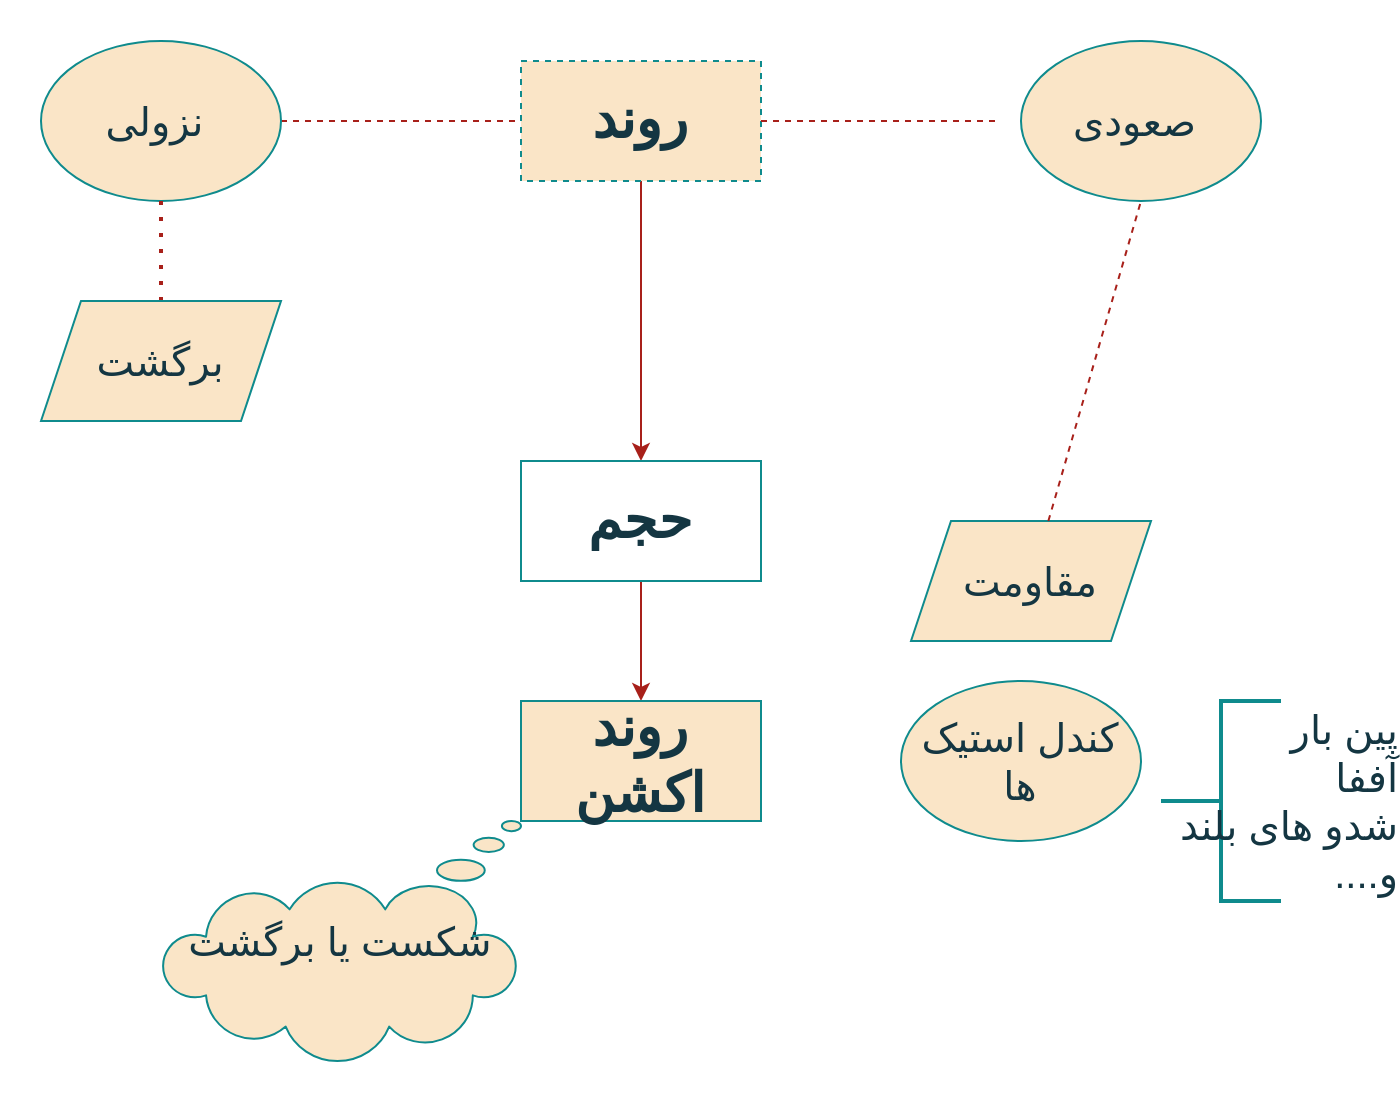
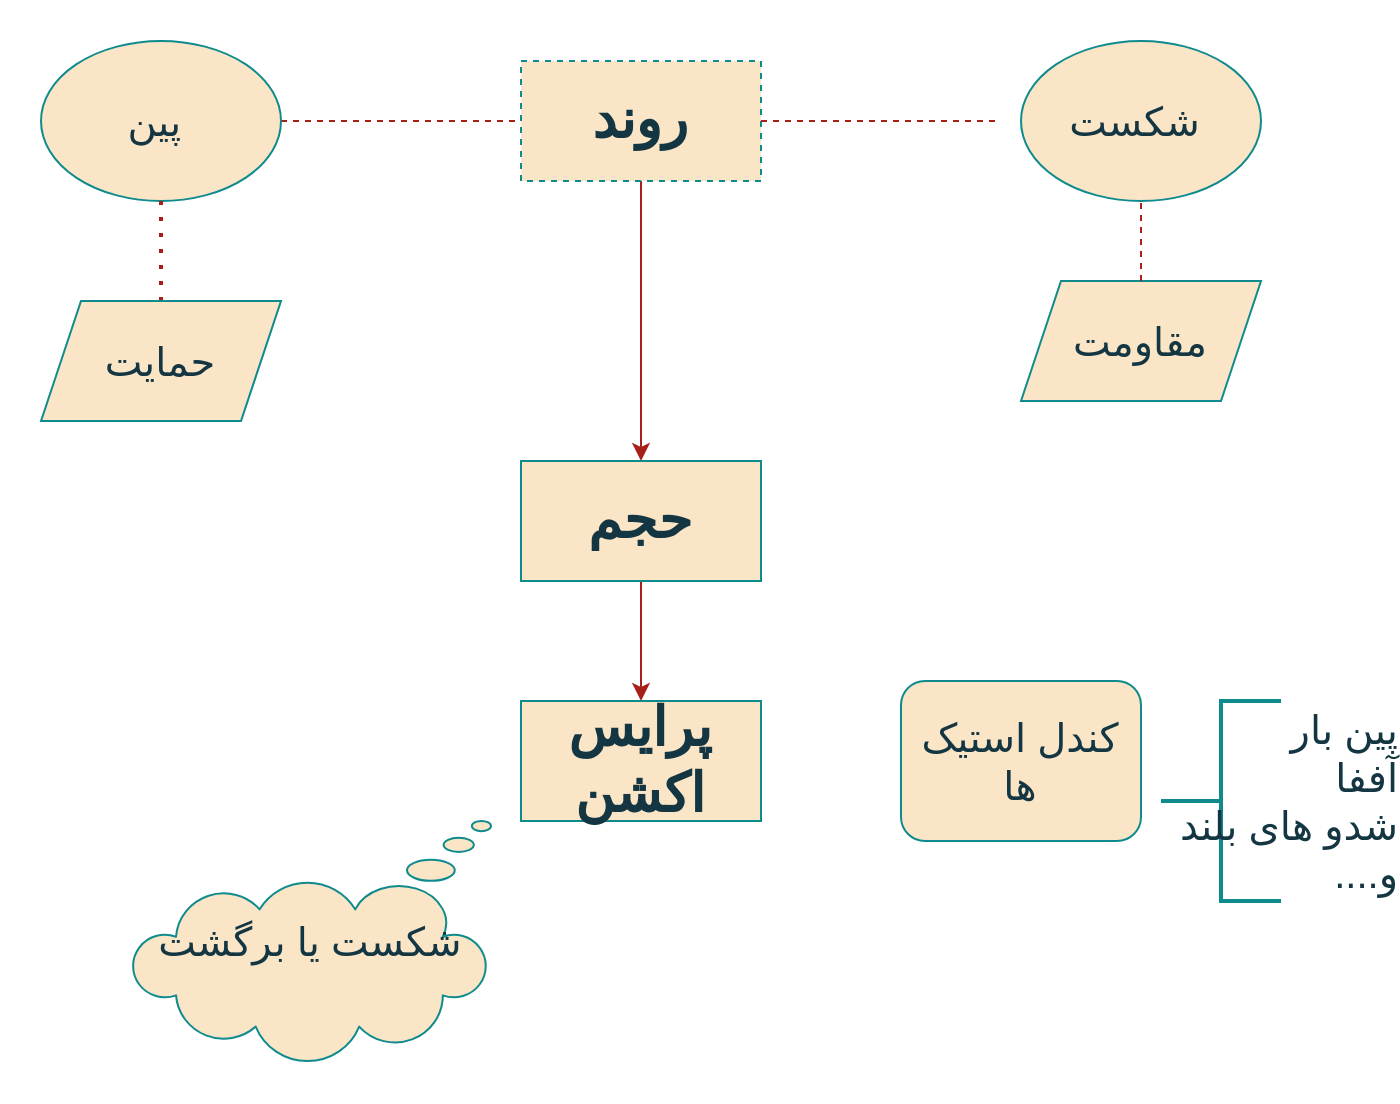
(161, 121) -> (161, 121)
(1141, 121) -> (1141, 121)
(161, 361) -> (161, 361)
(641, 521) -> (641, 521)
(1031, 581) -> (1141, 341)
(641, 761) -> (641, 761)
(1021, 761) -> (1021, 761)
(341, 941) -> (311, 941)
